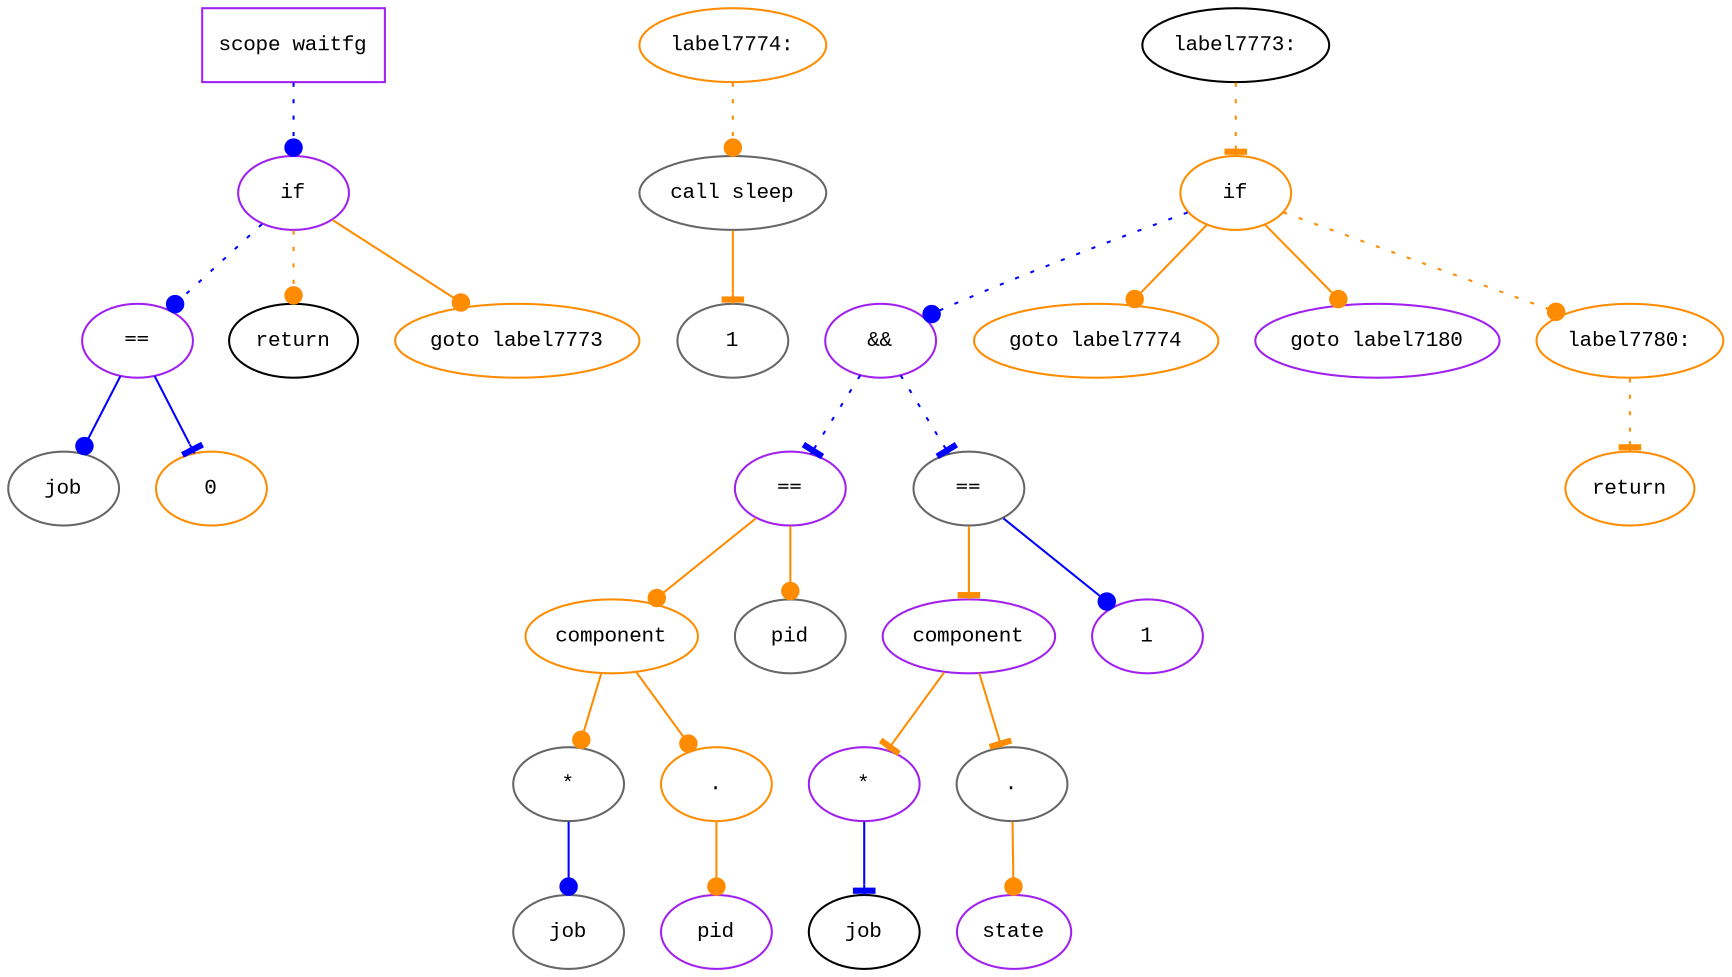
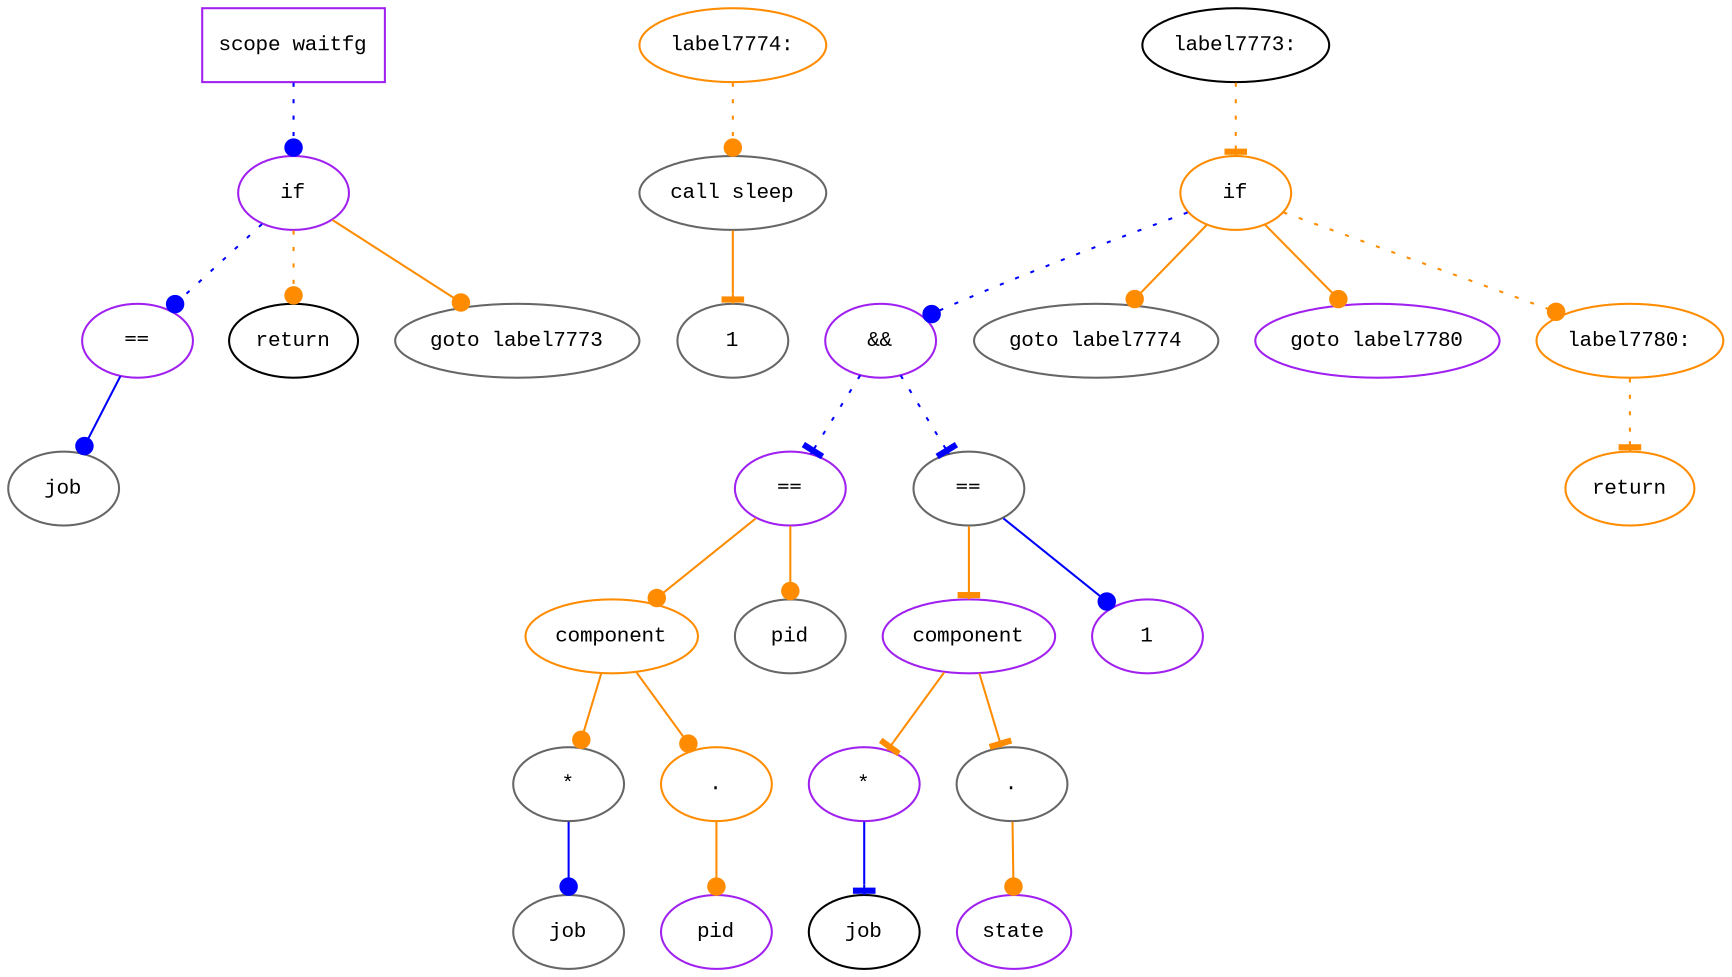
(517, 341) -> (517, 341)
(1096, 341) -> (1096, 341)
(1377, 341) -> (1377, 341)
(211, 489) -> none
